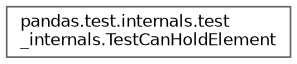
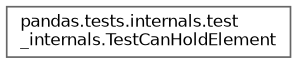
(149, 32) -> (149, 32)
